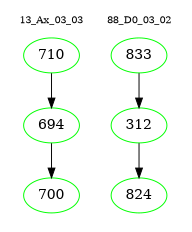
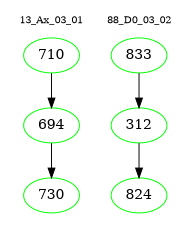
(52, 21) -> (52, 21)
(52, 195) -> (52, 195)
